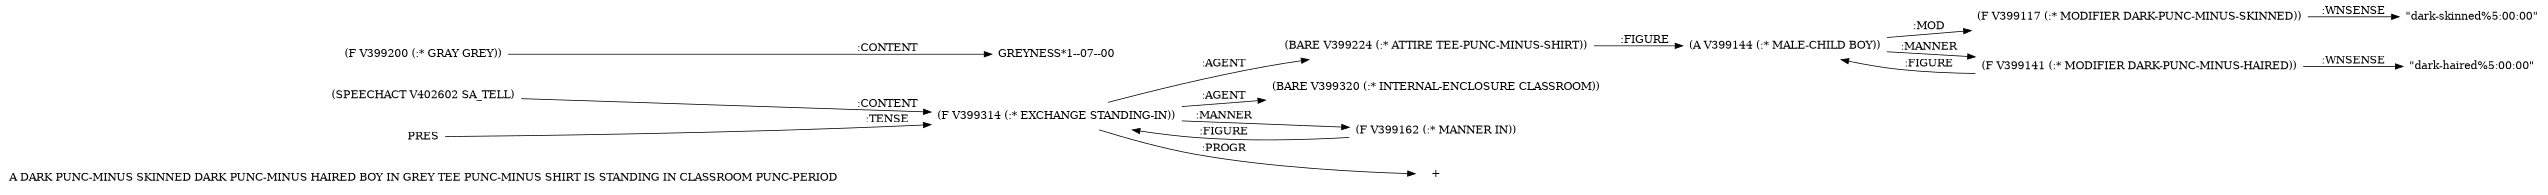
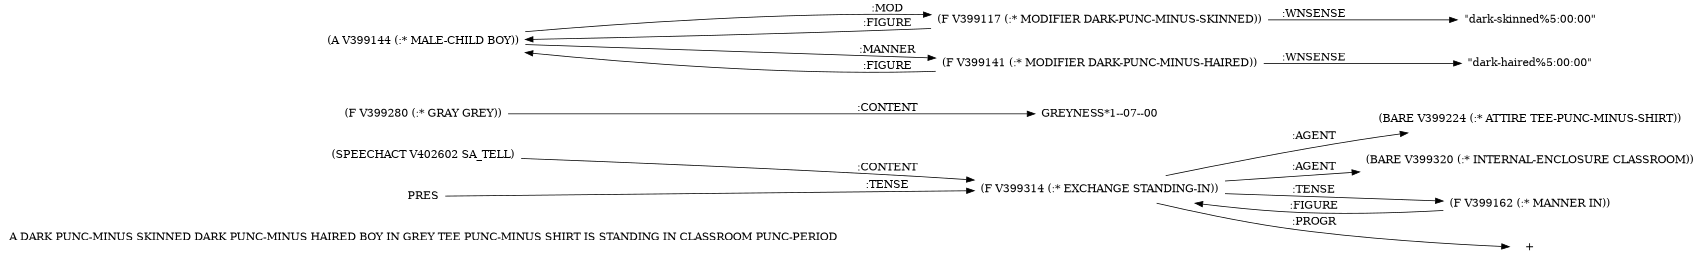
(1634, 46) -> (732, 35)
(423, 54) -> (423, 114)
(1224, 116) -> (1314, 190)
